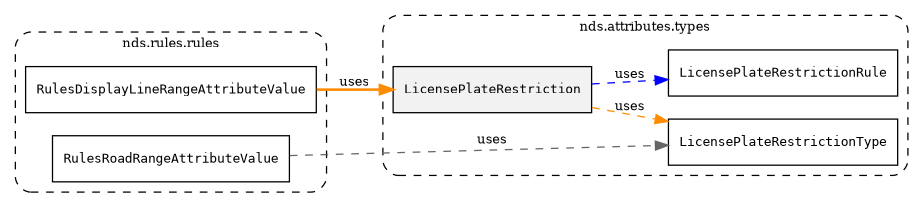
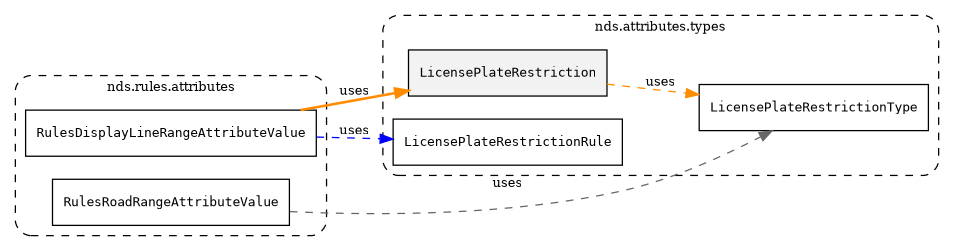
(171, 44) -> (171, 88)
(623, 82) -> (348, 138)
